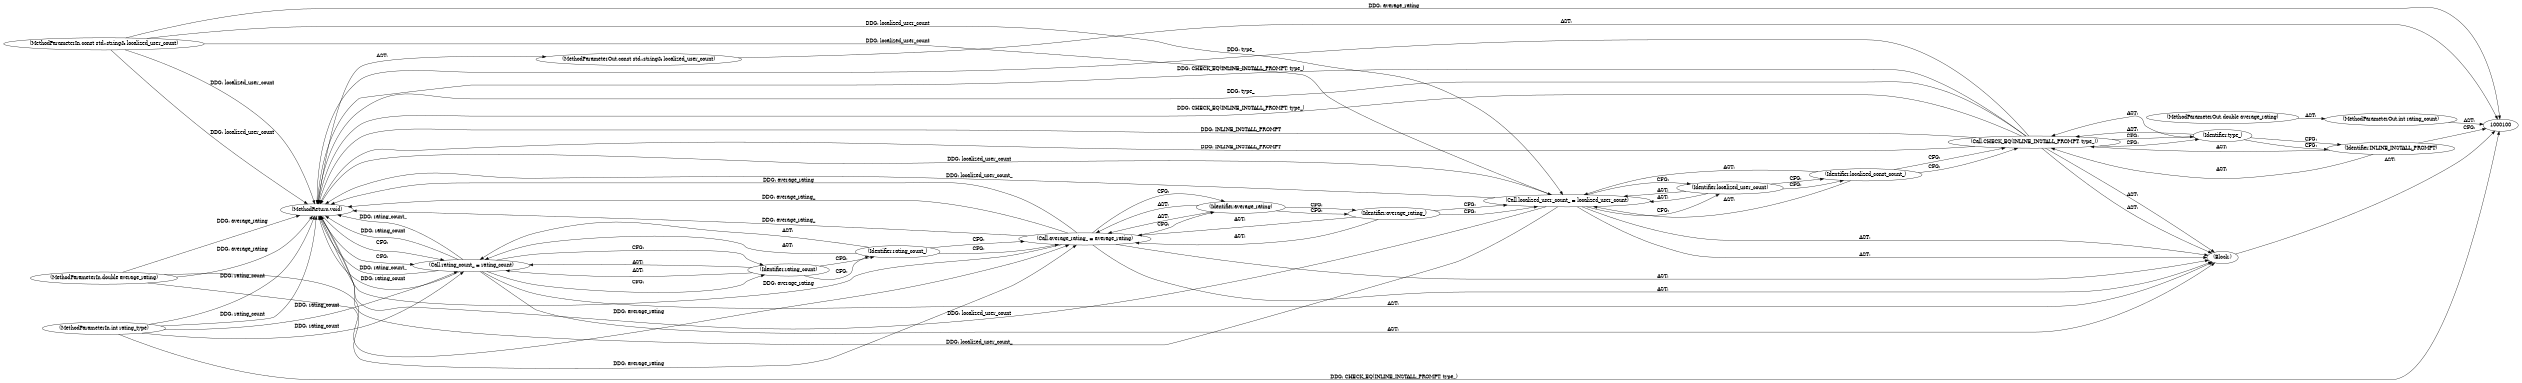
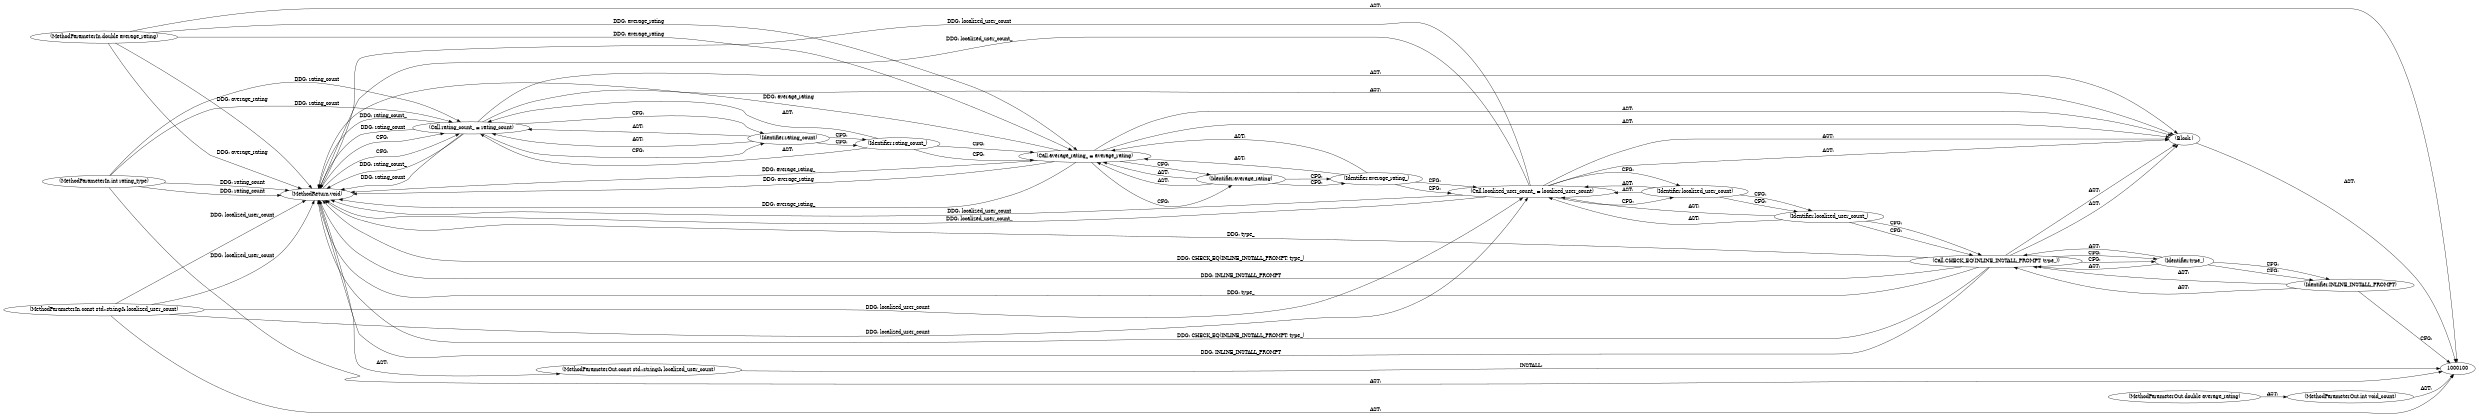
(1394, 6) -> (1376, 410)
none -> (1429, 9)
(1567, 22) -> (1532, 366)
(2391, 119) -> (2350, 397)
(1866, 175) -> (1829, 217)
(1394, 377) -> (1376, 382)
